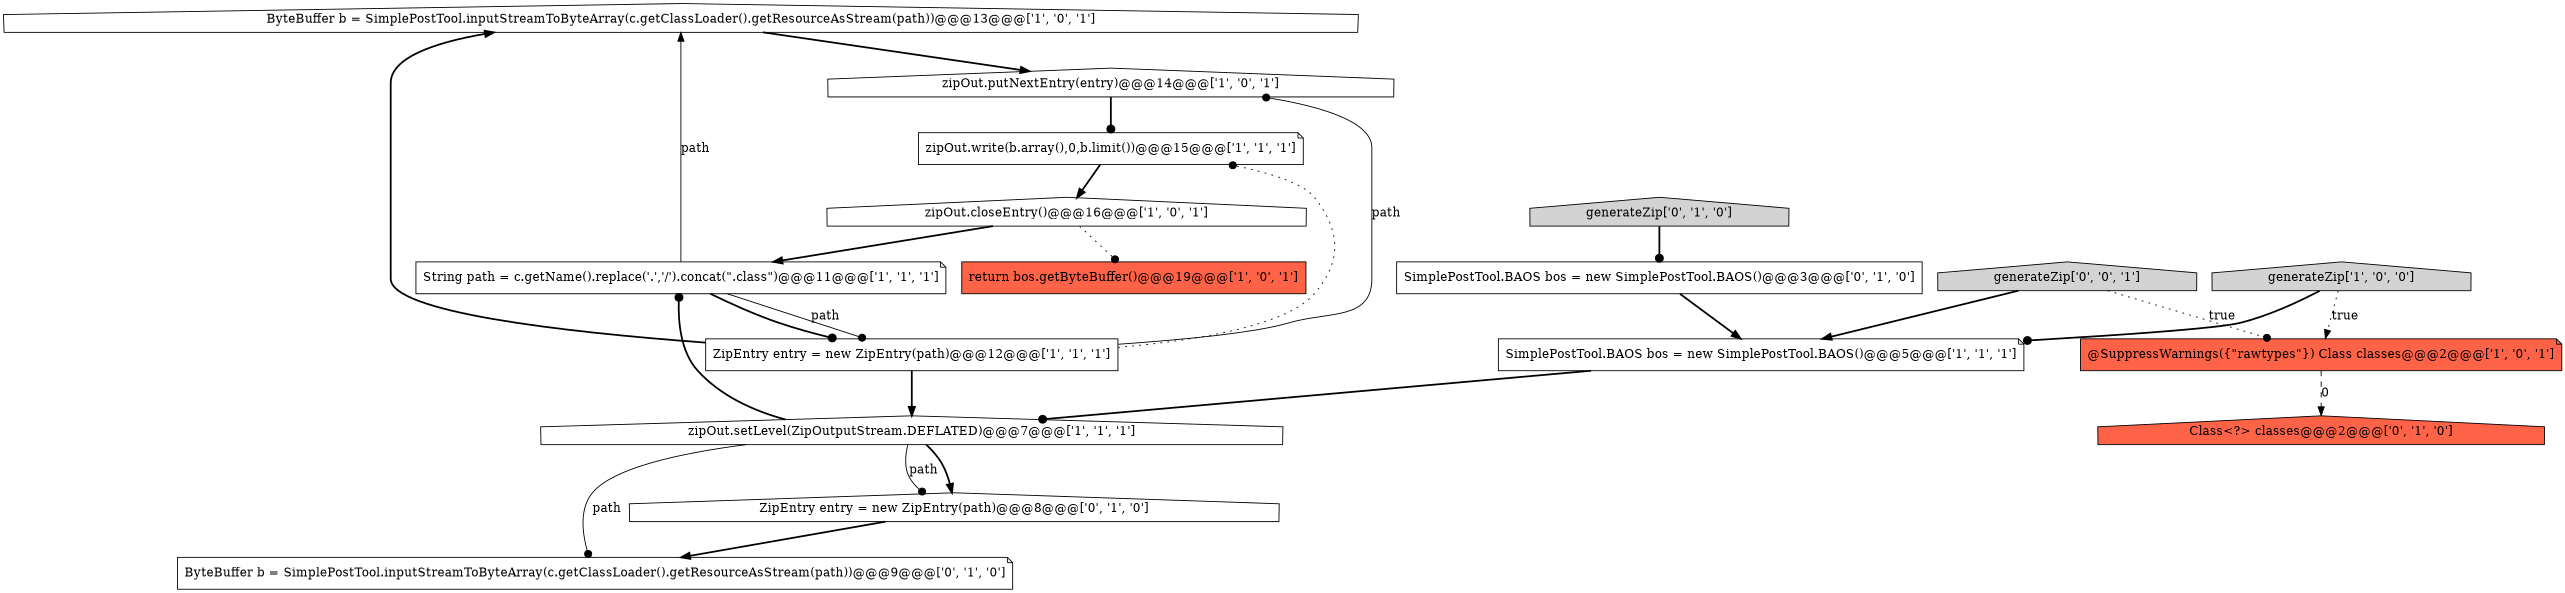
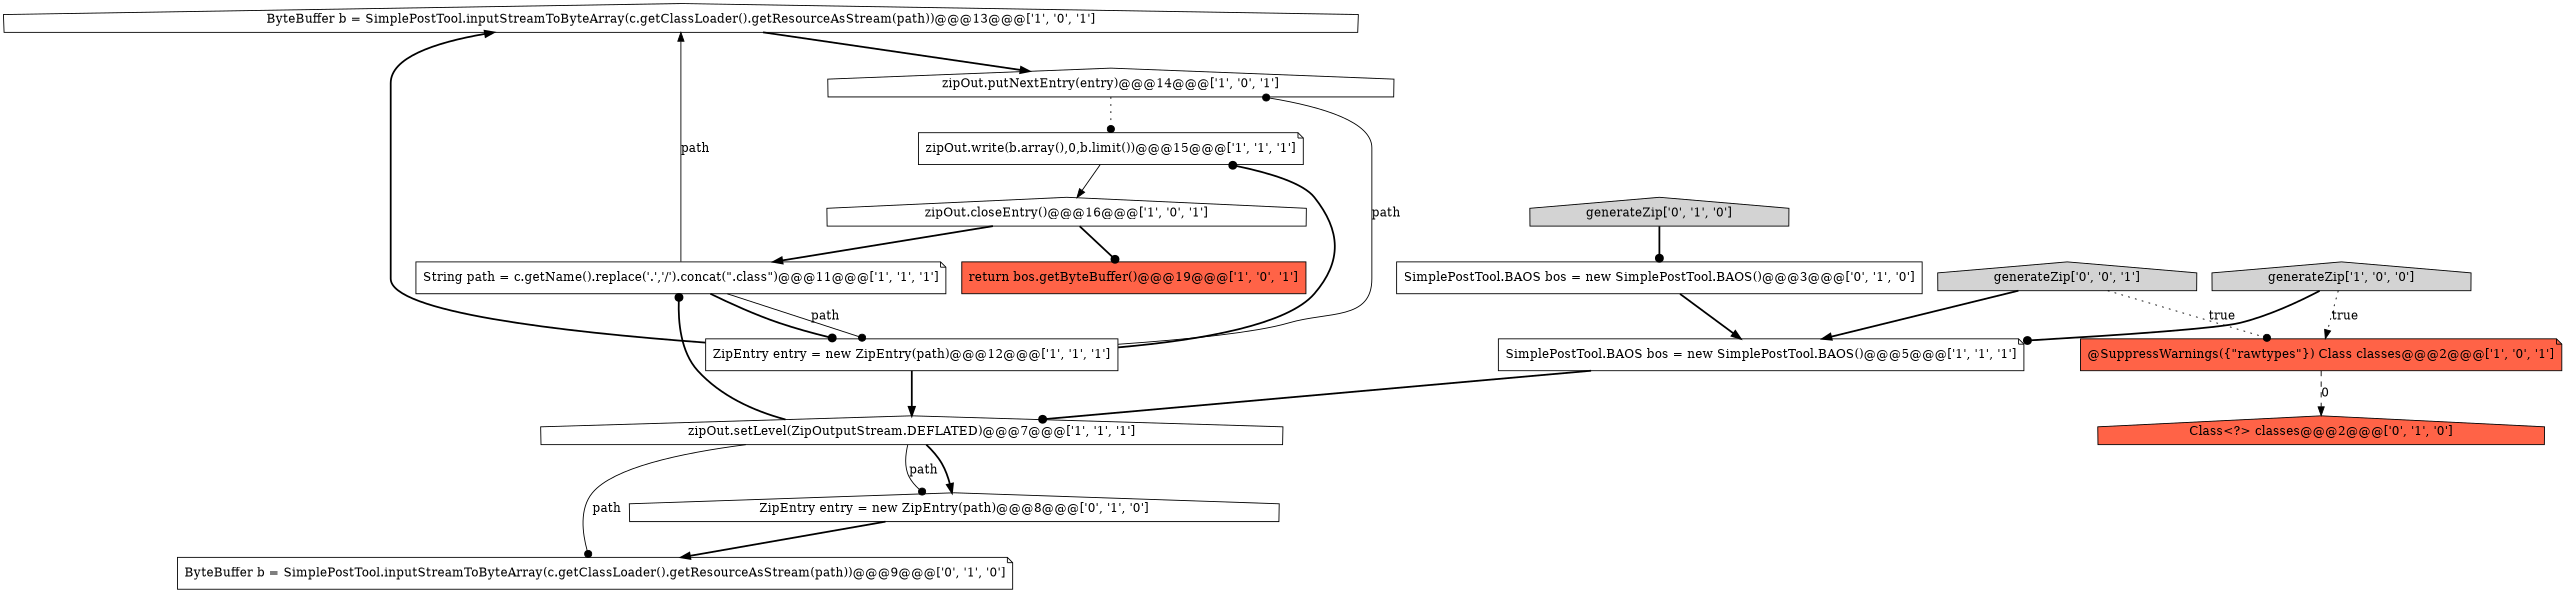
(1111, 111) -> (1111, 111)
(1091, 178) -> (1091, 178)
(1096, 241) -> (1096, 241)
(1309, 299) -> (1309, 299)
